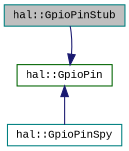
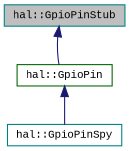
(72, 40) -> (58, 51)
